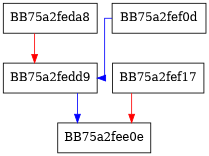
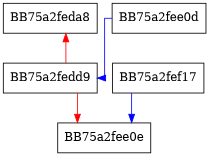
(159, 18) -> (159, 18)
(35, 44) -> (66, 52)
(77, 104) -> (77, 104)
(132, 104) -> (132, 104)
